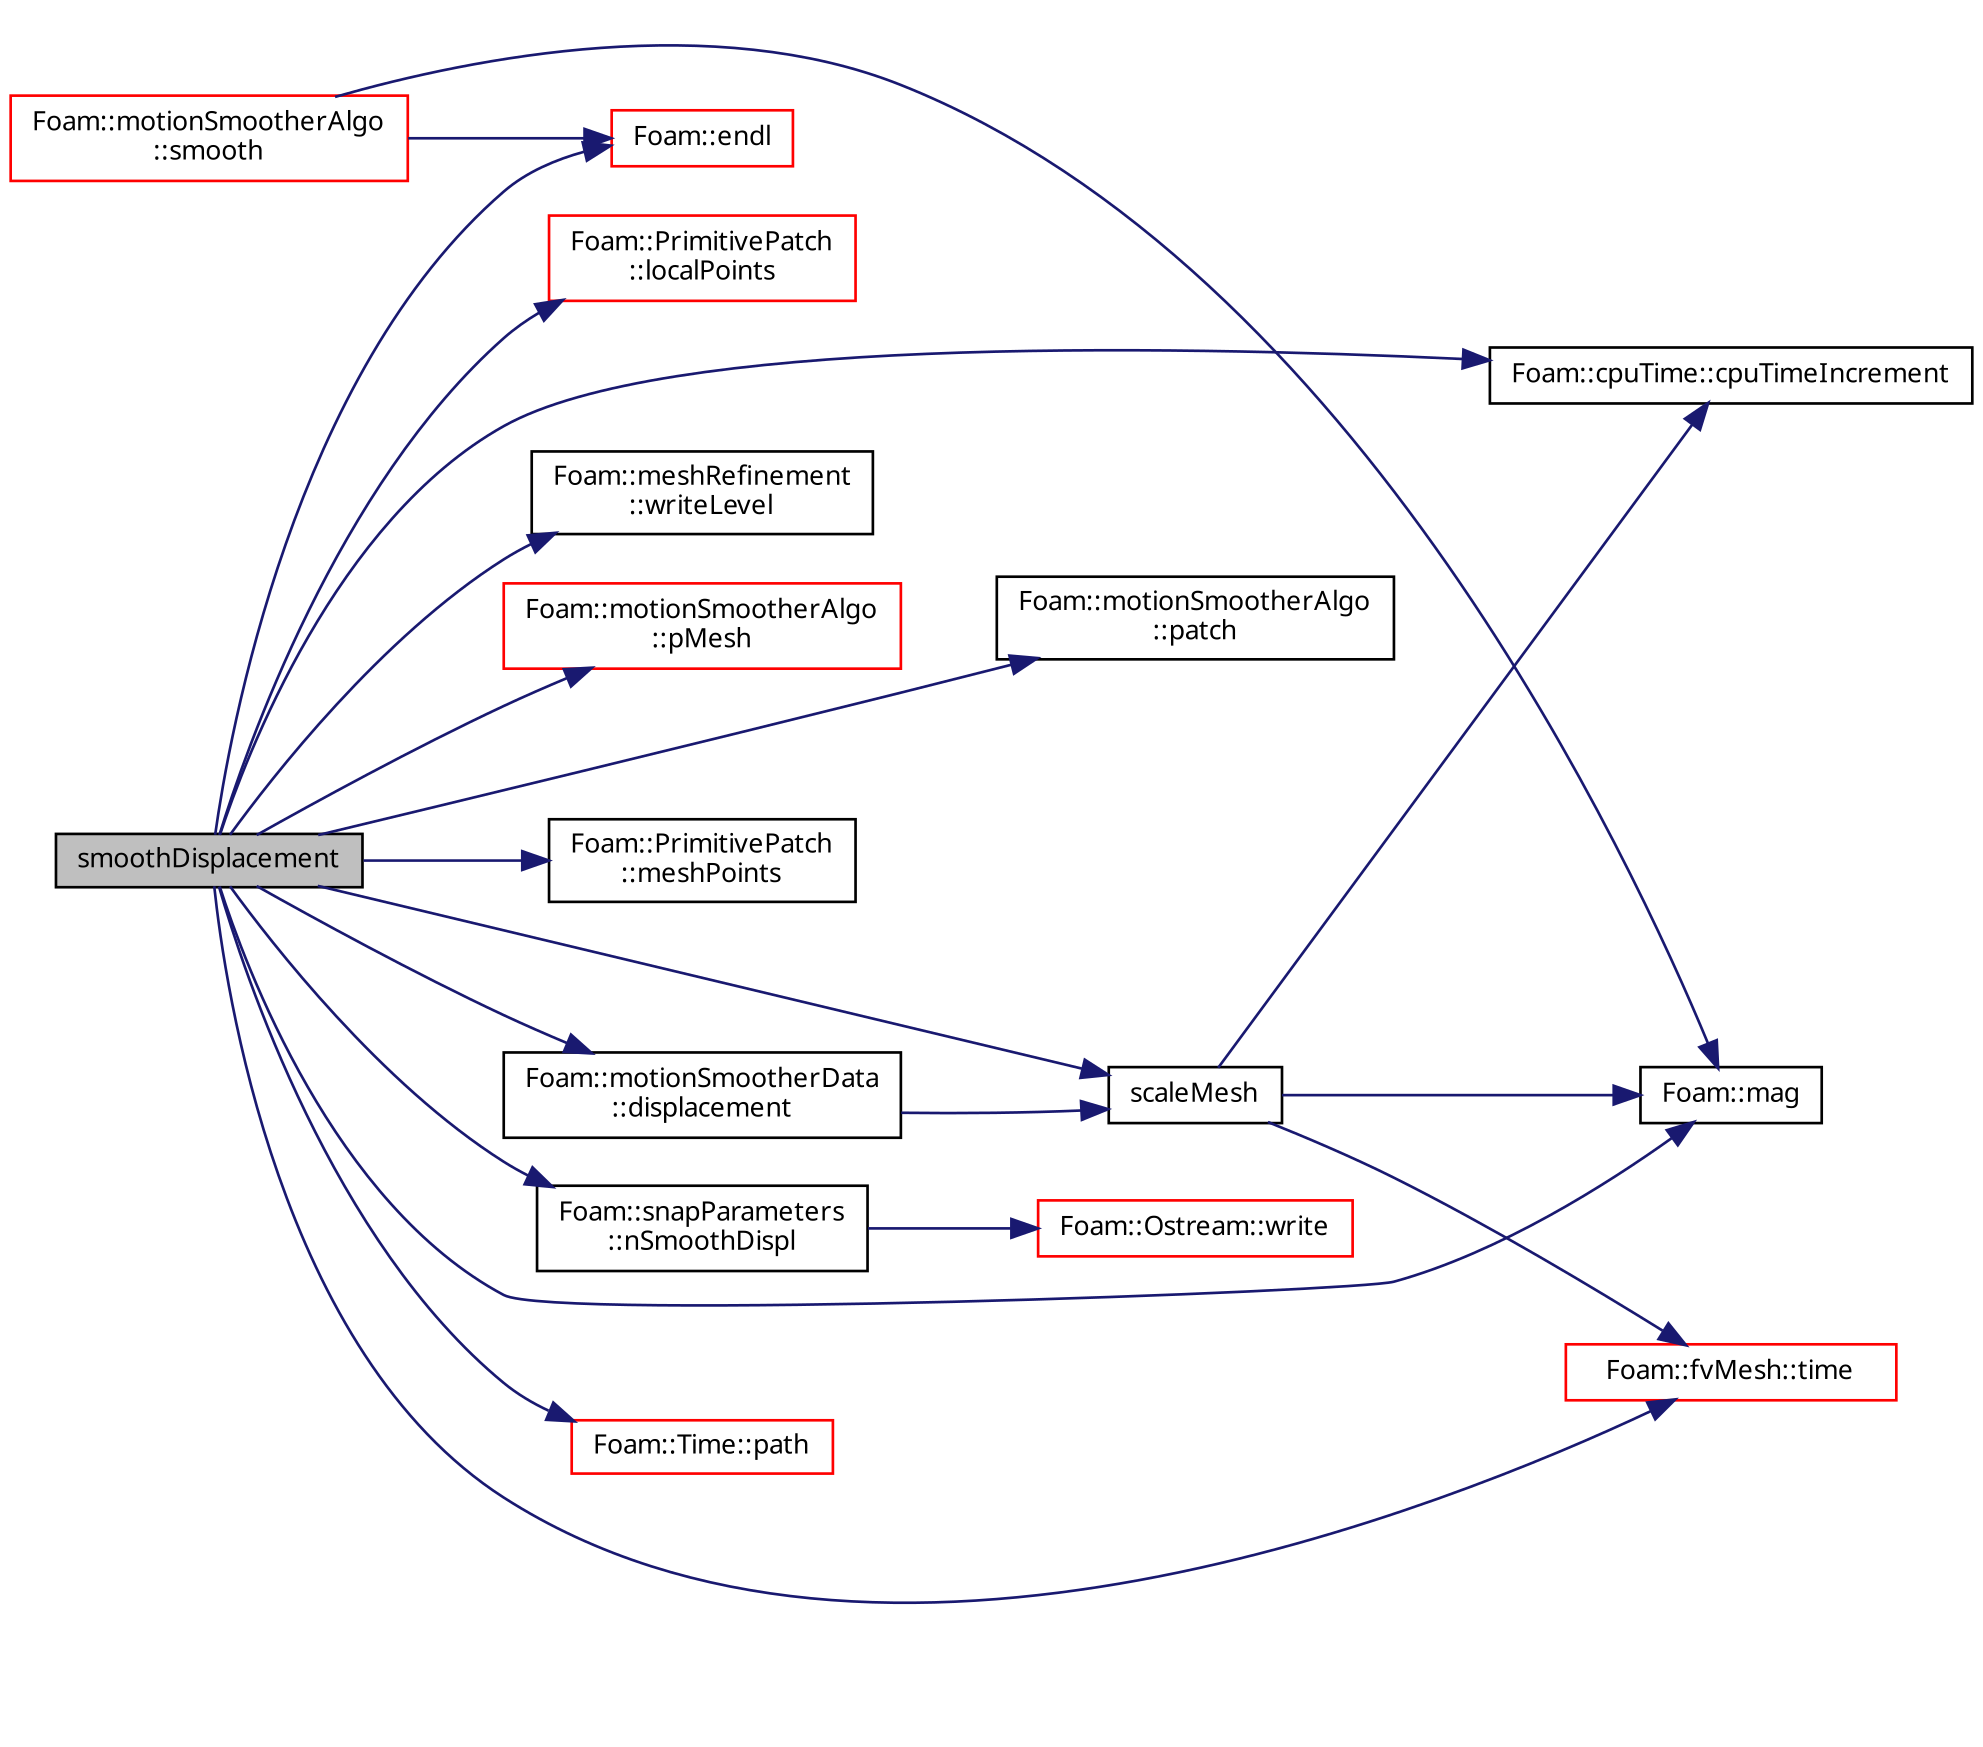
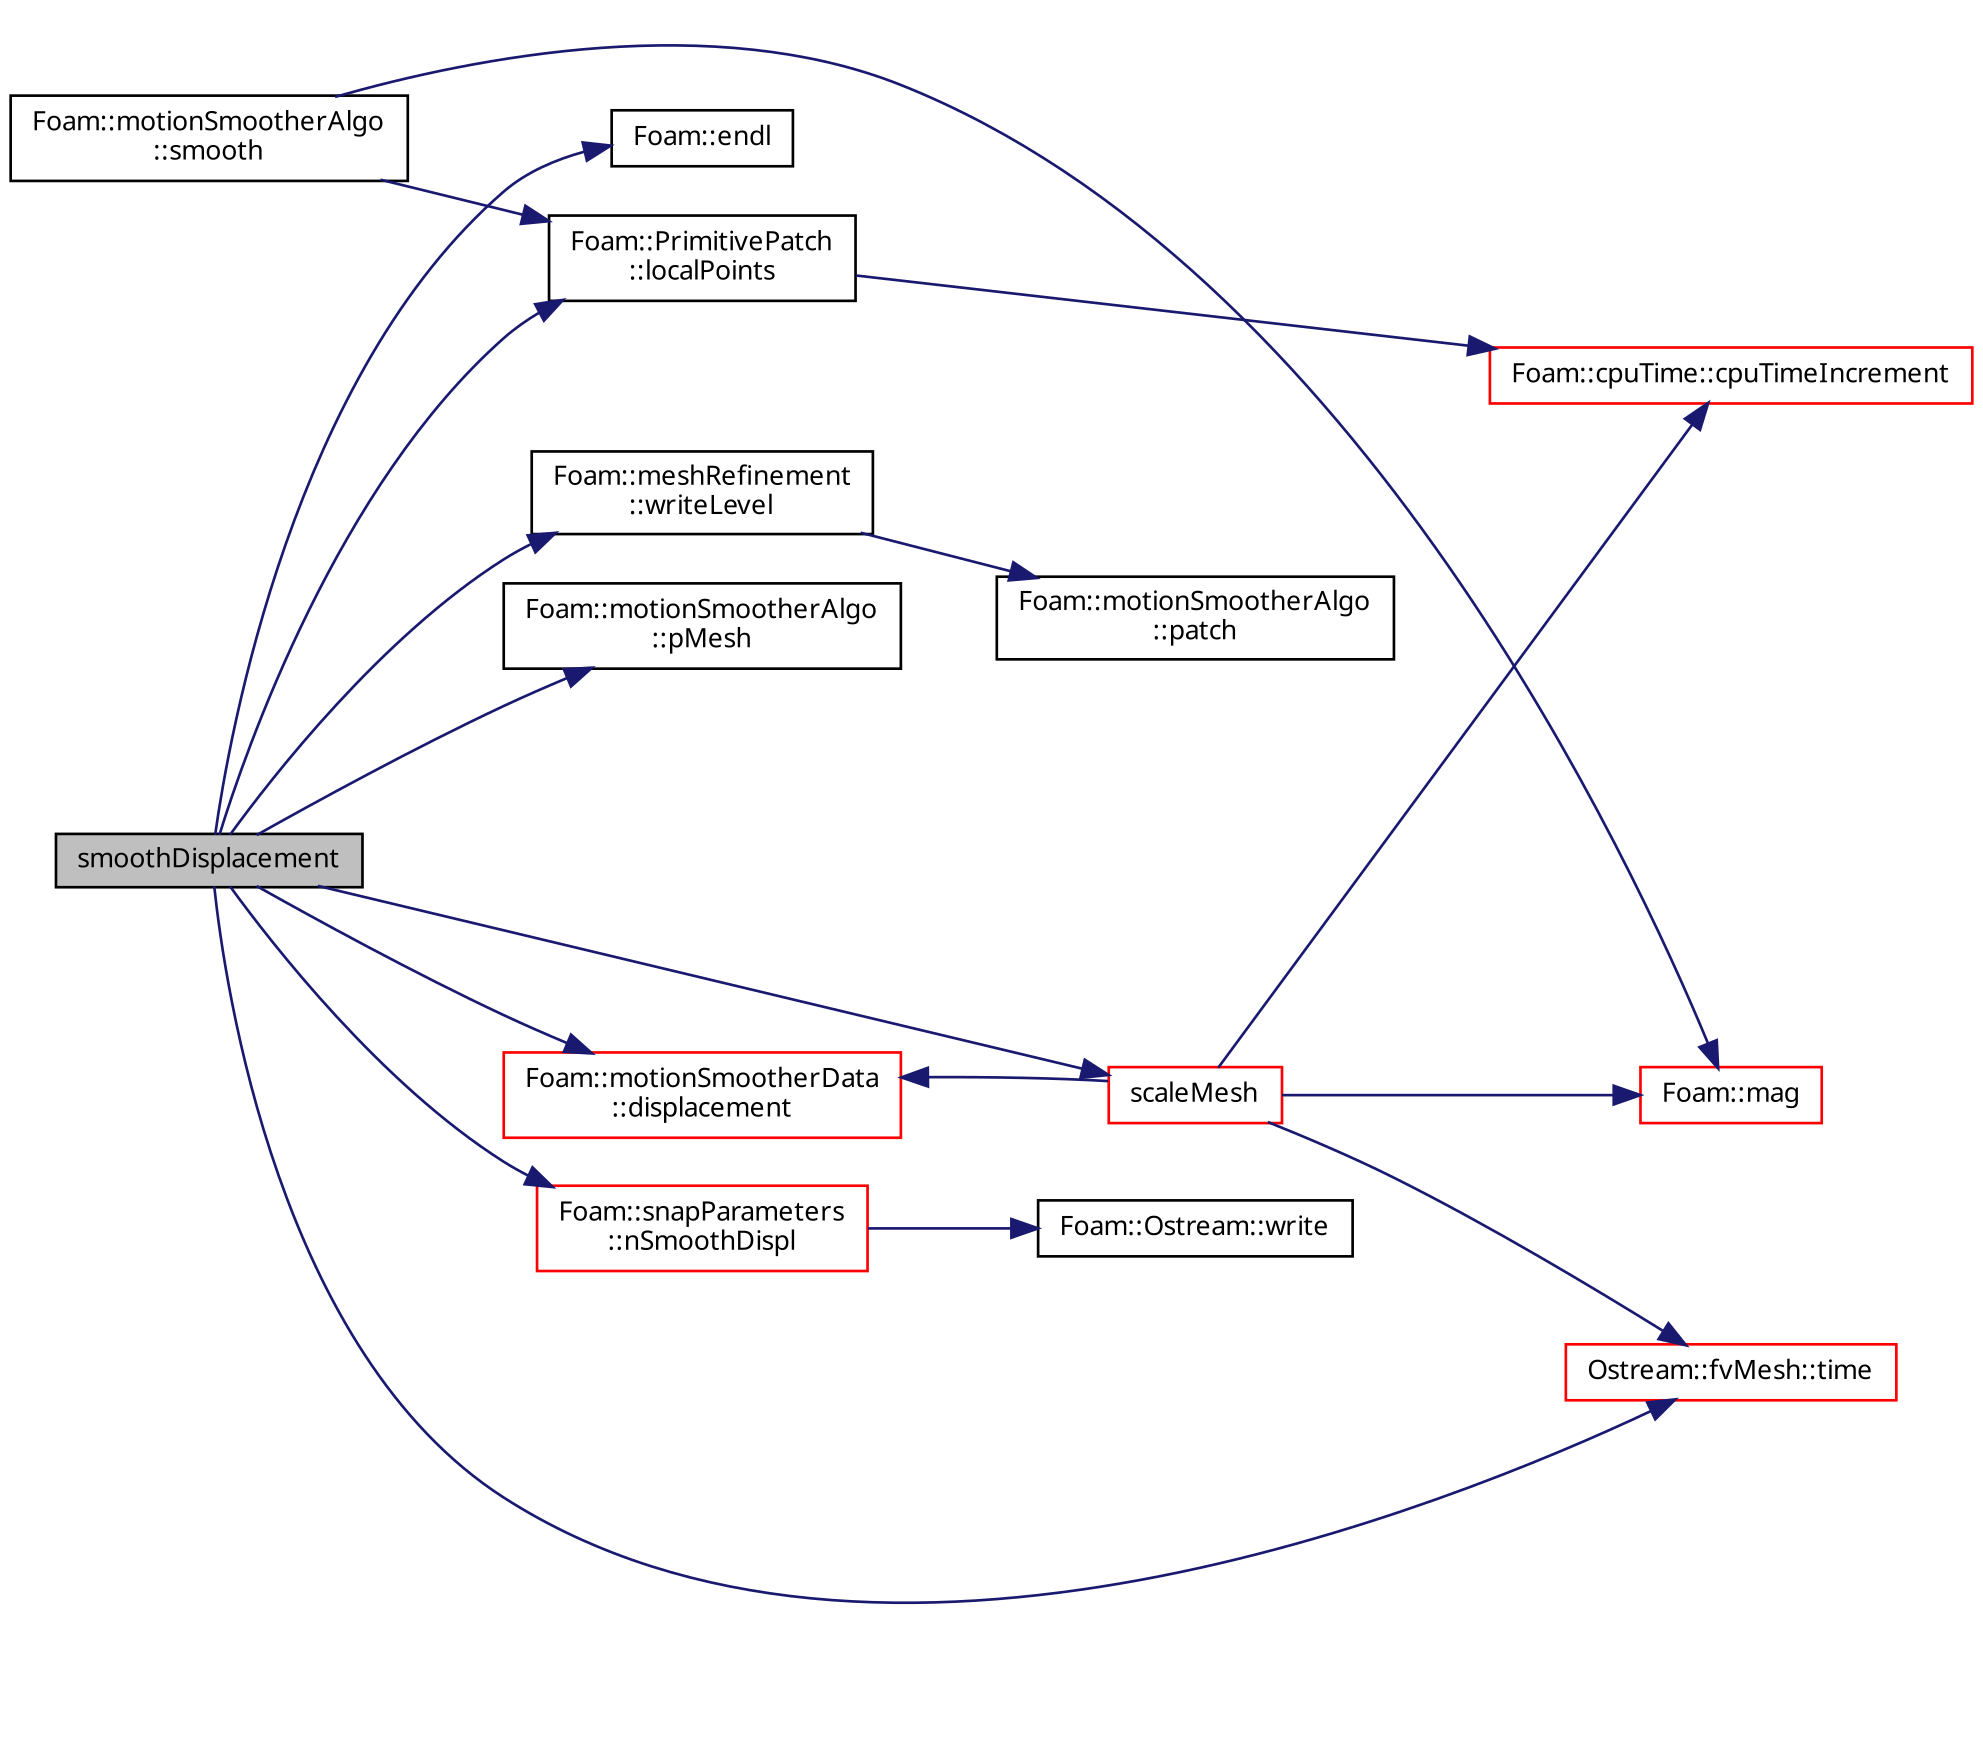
(209, 138) -> (209, 138)
(496, 138) -> (451, 197)
(702, 138) -> (702, 138)
(702, 258) -> (702, 258)
(726, 370) -> (1162, 311)
(1731, 375) -> (1731, 375)
(702, 626) -> (702, 626)
(665, 751) -> (936, 552)
(702, 861) -> none
(702, 1095) -> (702, 1095)
(1195, 1095) -> (1195, 1095)
(1731, 1095) -> (1731, 1095)
(991, 1113) -> (1018, 1078)
(702, 1228) -> (702, 1228)
(1195, 1228) -> (1195, 1228)
(852, 1304) -> none
(1731, 1372) -> (1731, 1372)
(702, 1447) -> none
